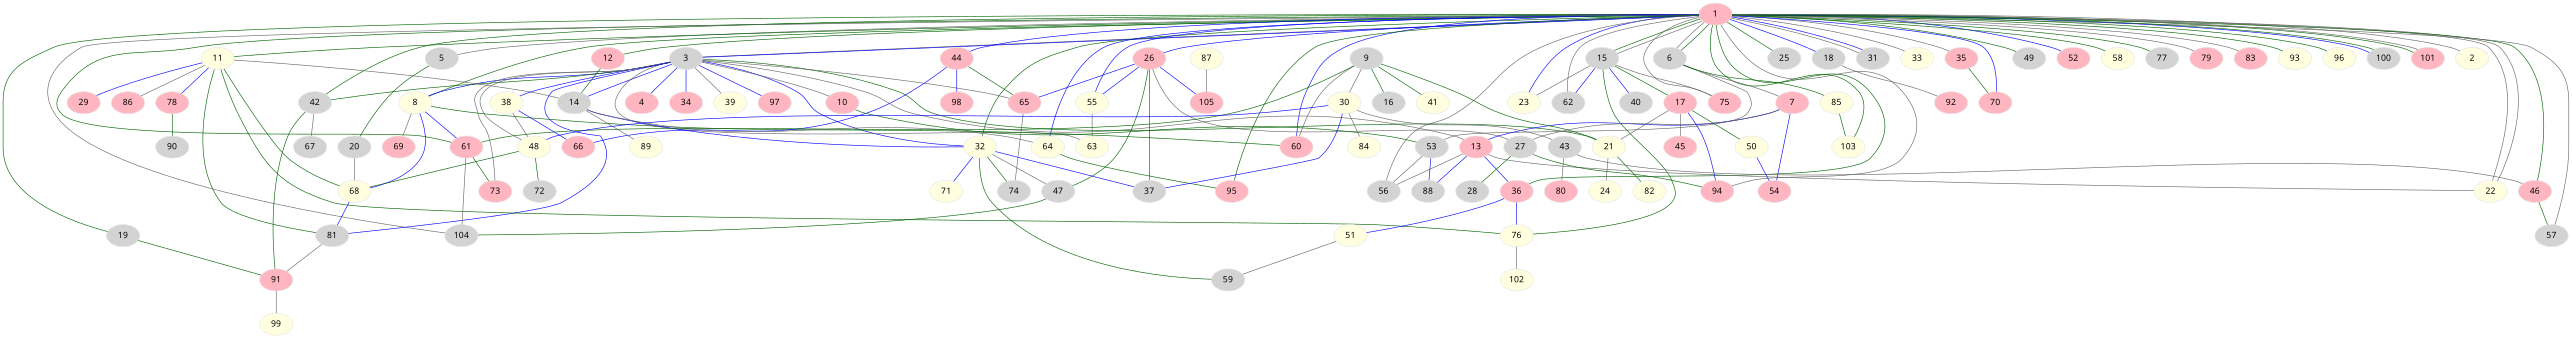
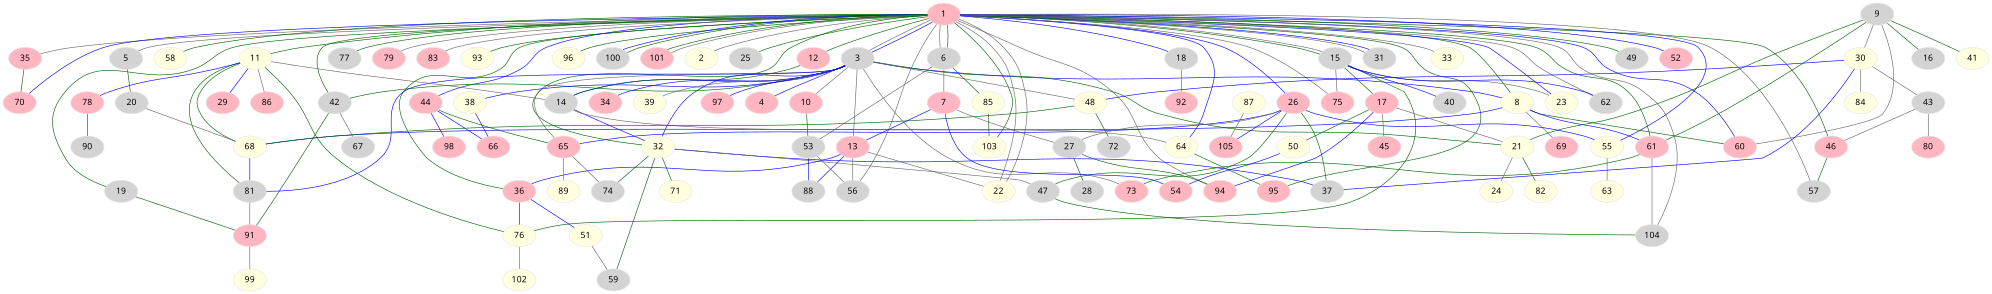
(600, 119) -> (564, 169)
(520, 125) -> none
(820, 134) -> none
(963, 169) -> (668, 172)
